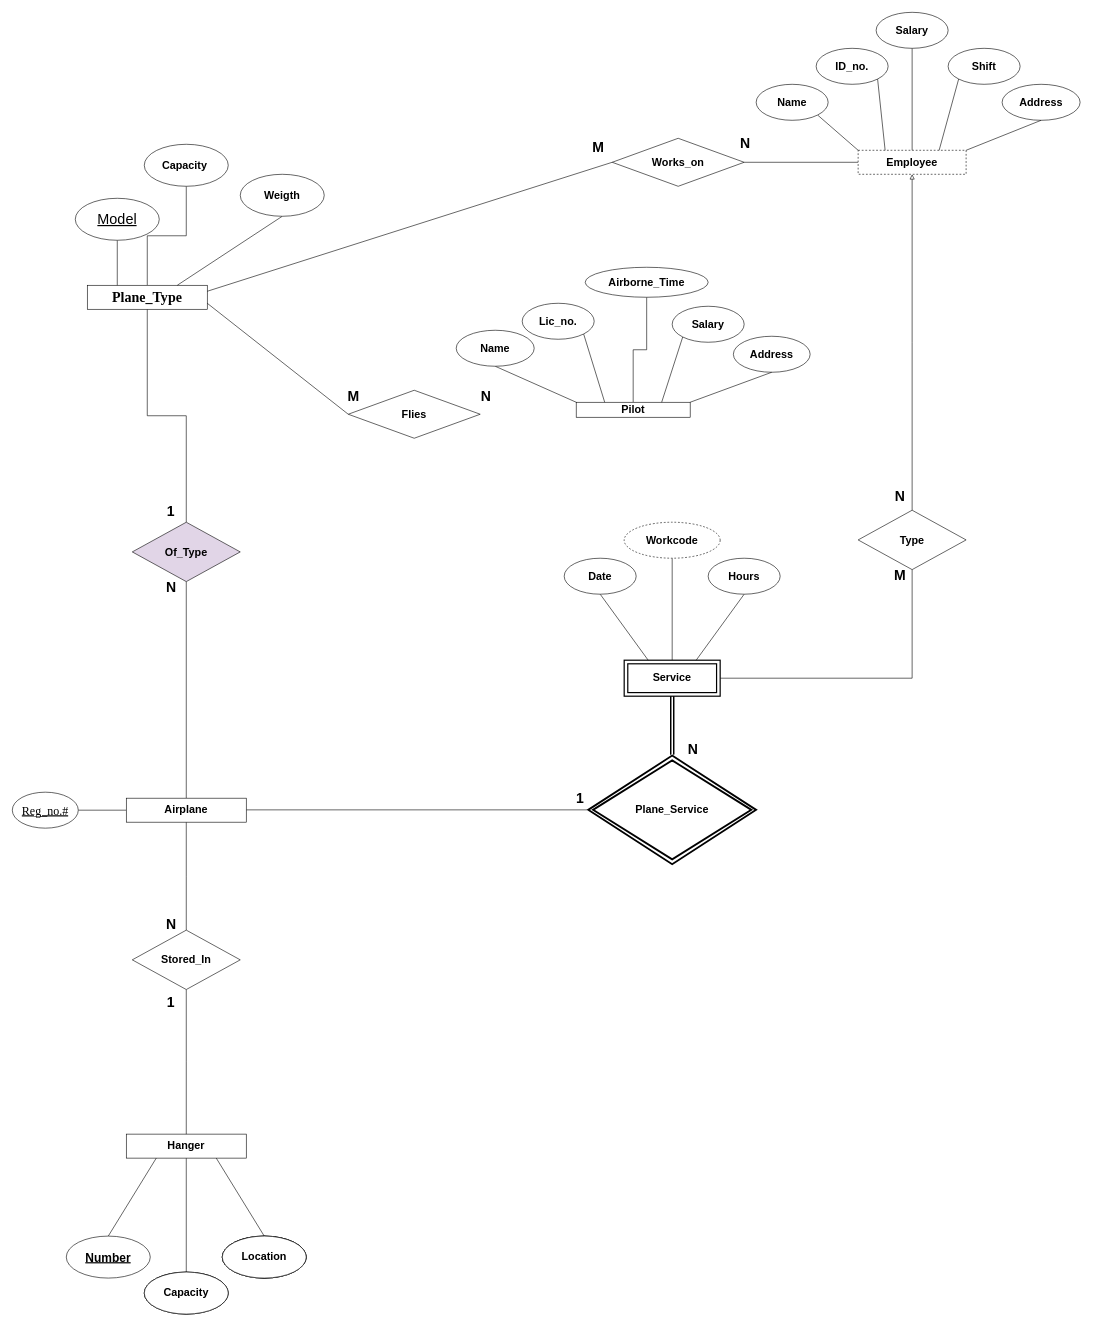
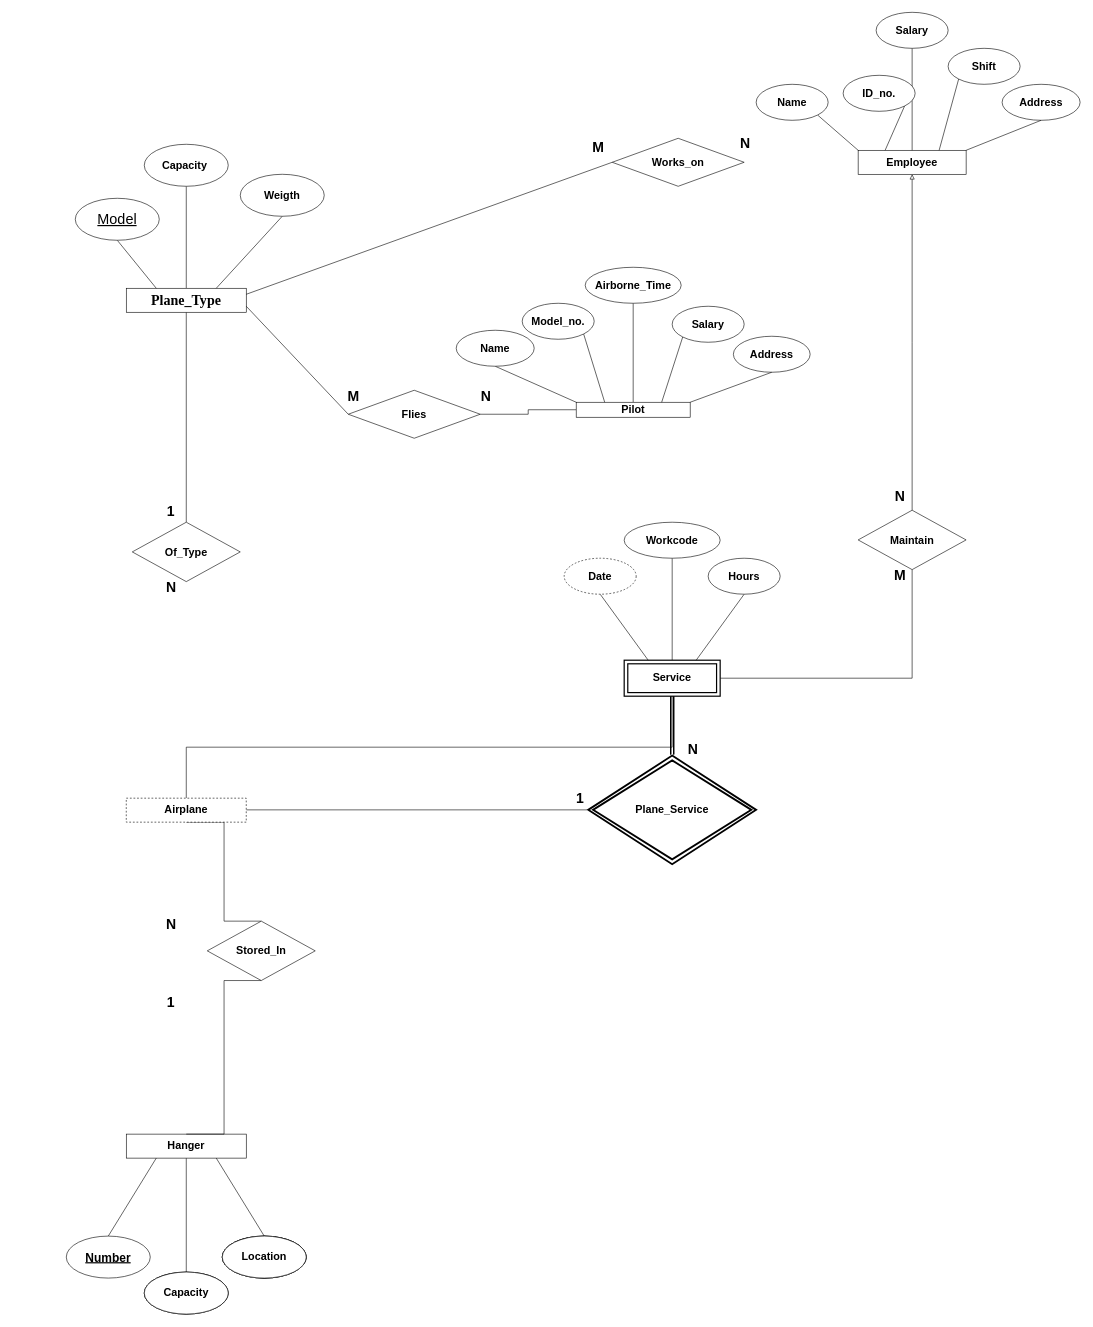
(852, 66) -> (879, 93)
(801, 162) -> none
(912, 162) -> (912, 162)
(647, 282) -> (633, 285)
(147, 297) -> (186, 300)
(558, 321) -> (558, 321)
none -> (528, 412)
(672, 540) -> (672, 540)
(912, 540) -> (912, 540)
(186, 552) -> (186, 552)
(600, 576) -> (600, 576)
(186, 628) -> (428, 747)
(45, 810) -> none
(102, 810) -> none
(186, 810) -> (186, 810)
(186, 960) -> (261, 951)
